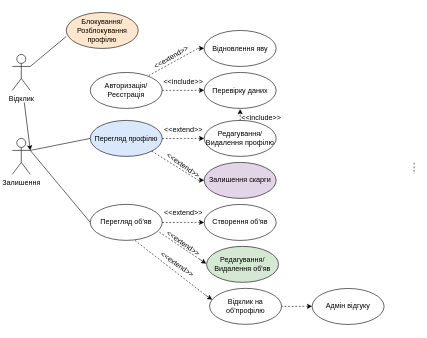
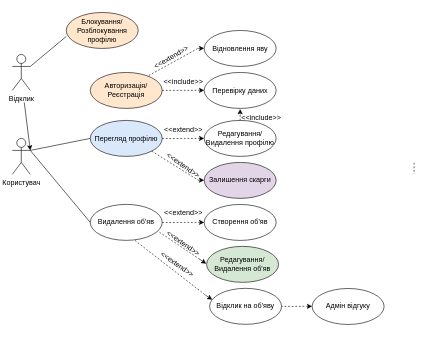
(126, 90) -> (126, 90)
(22, 183) -> (22, 183)
(126, 222) -> (126, 222)
(246, 306) -> (246, 306)
